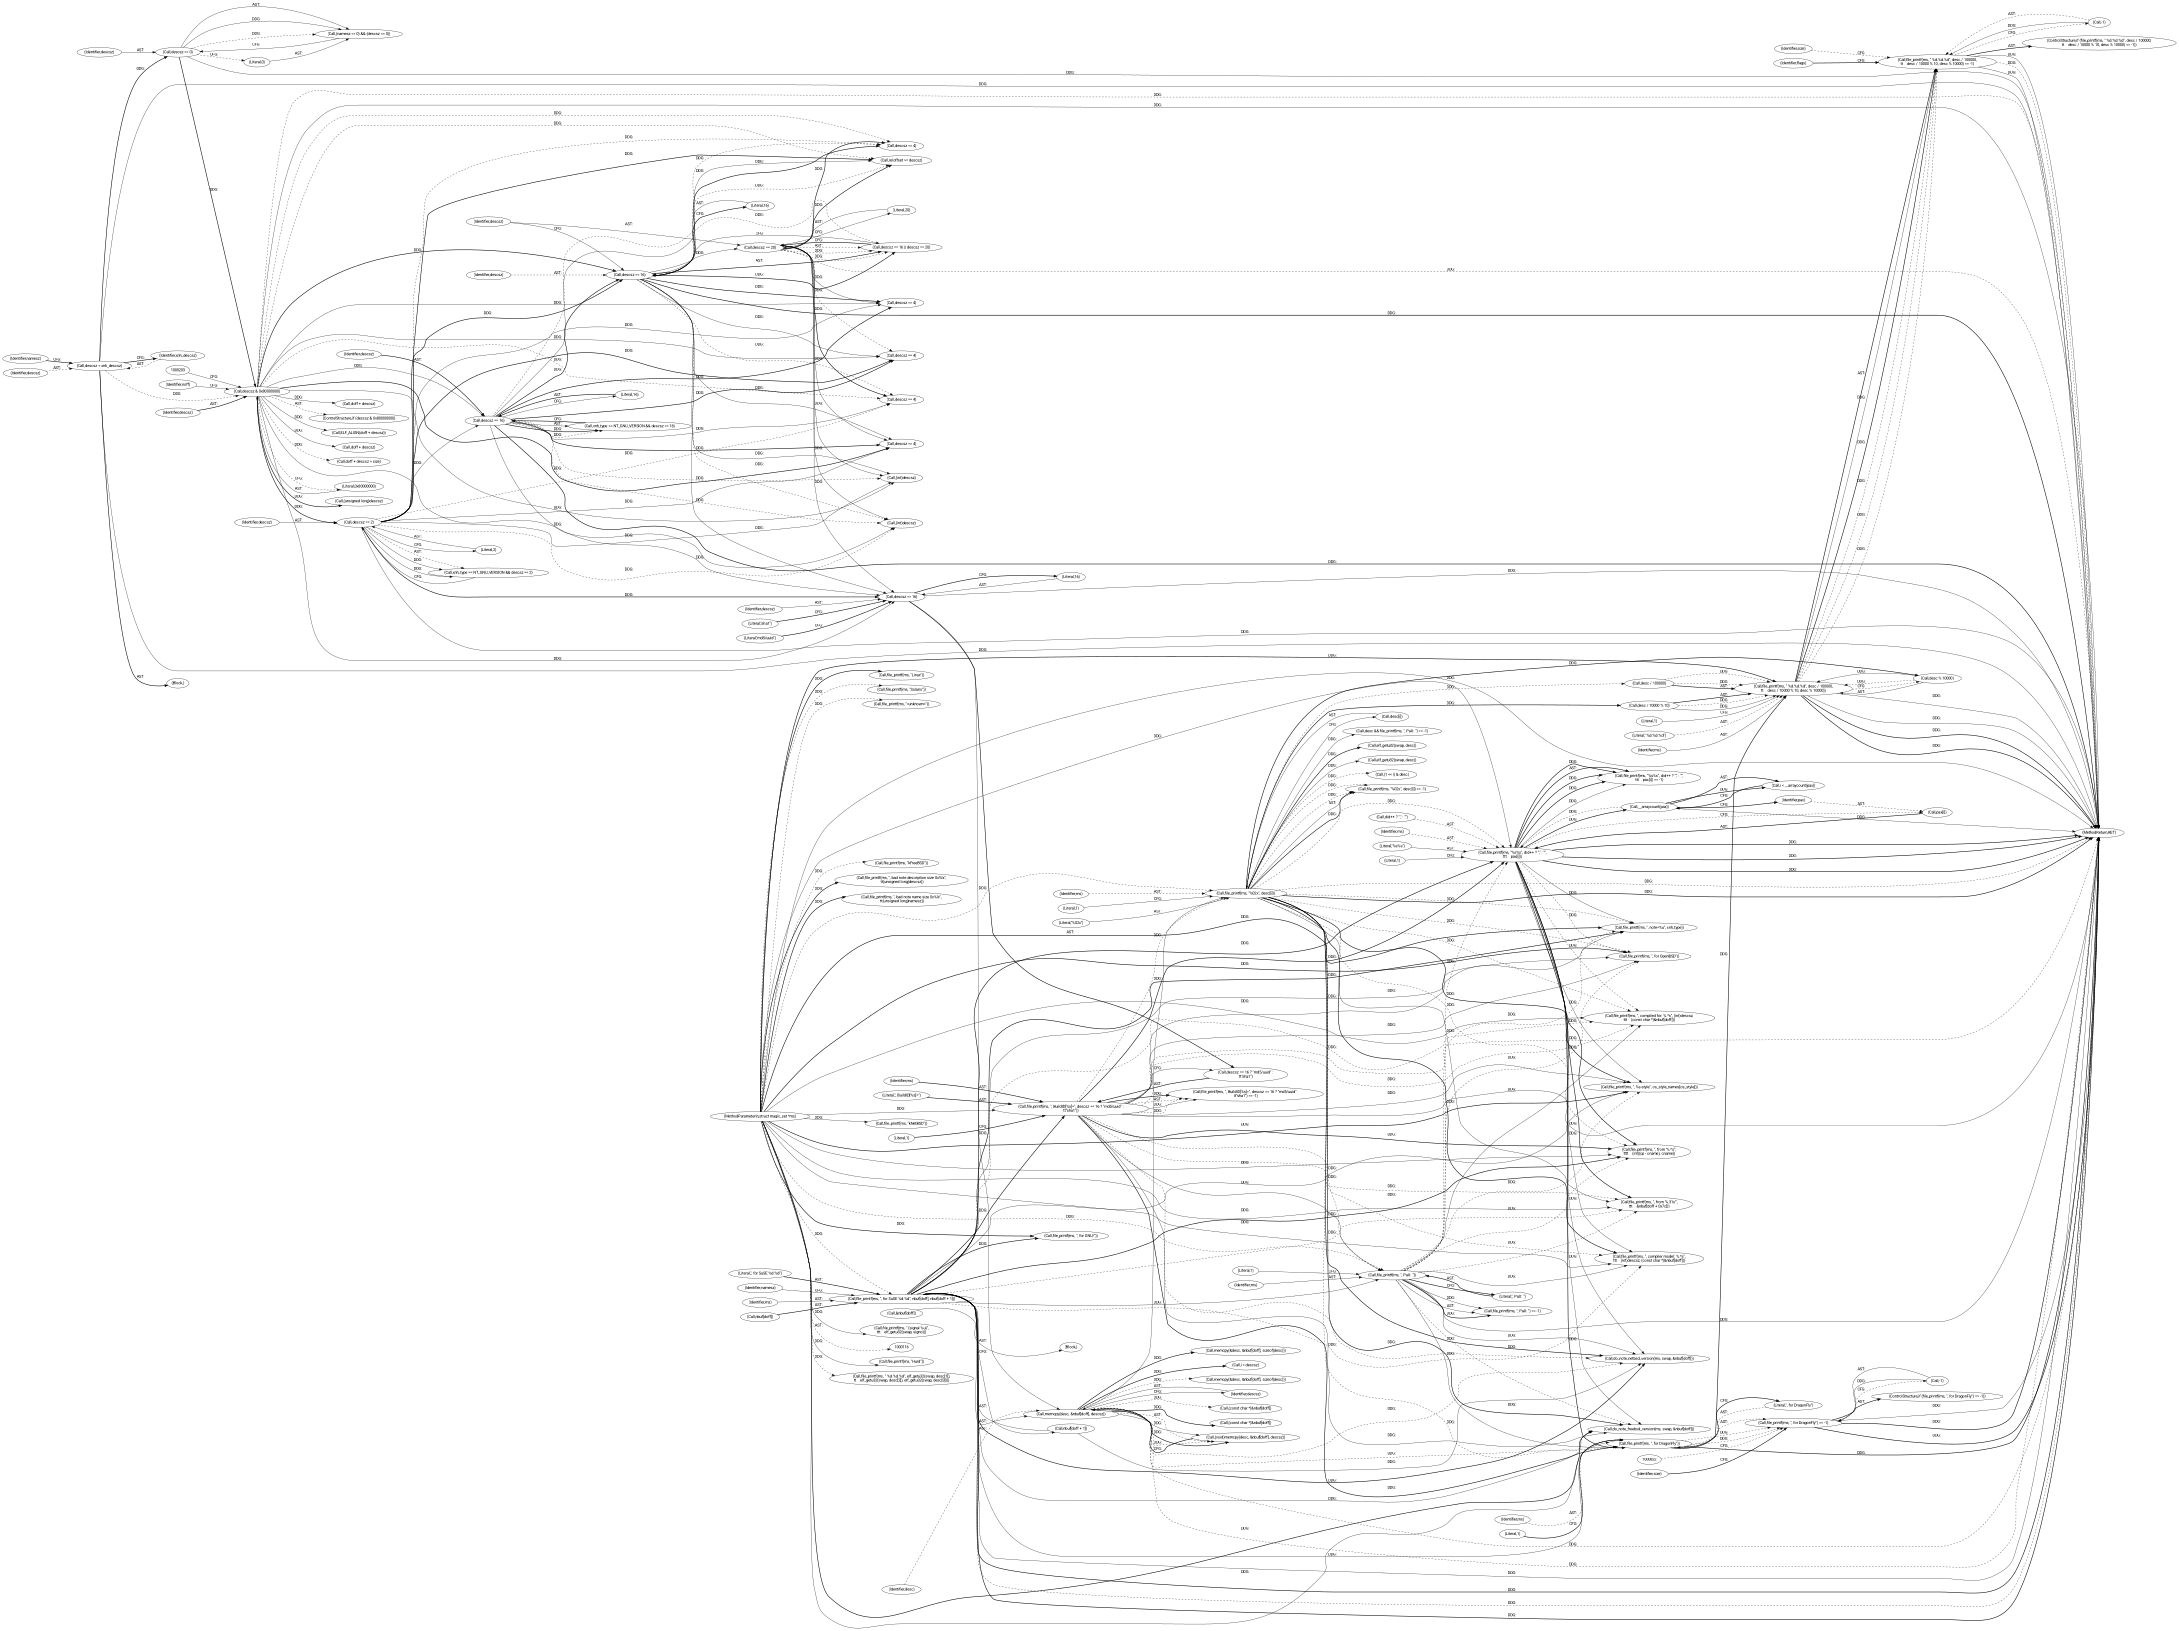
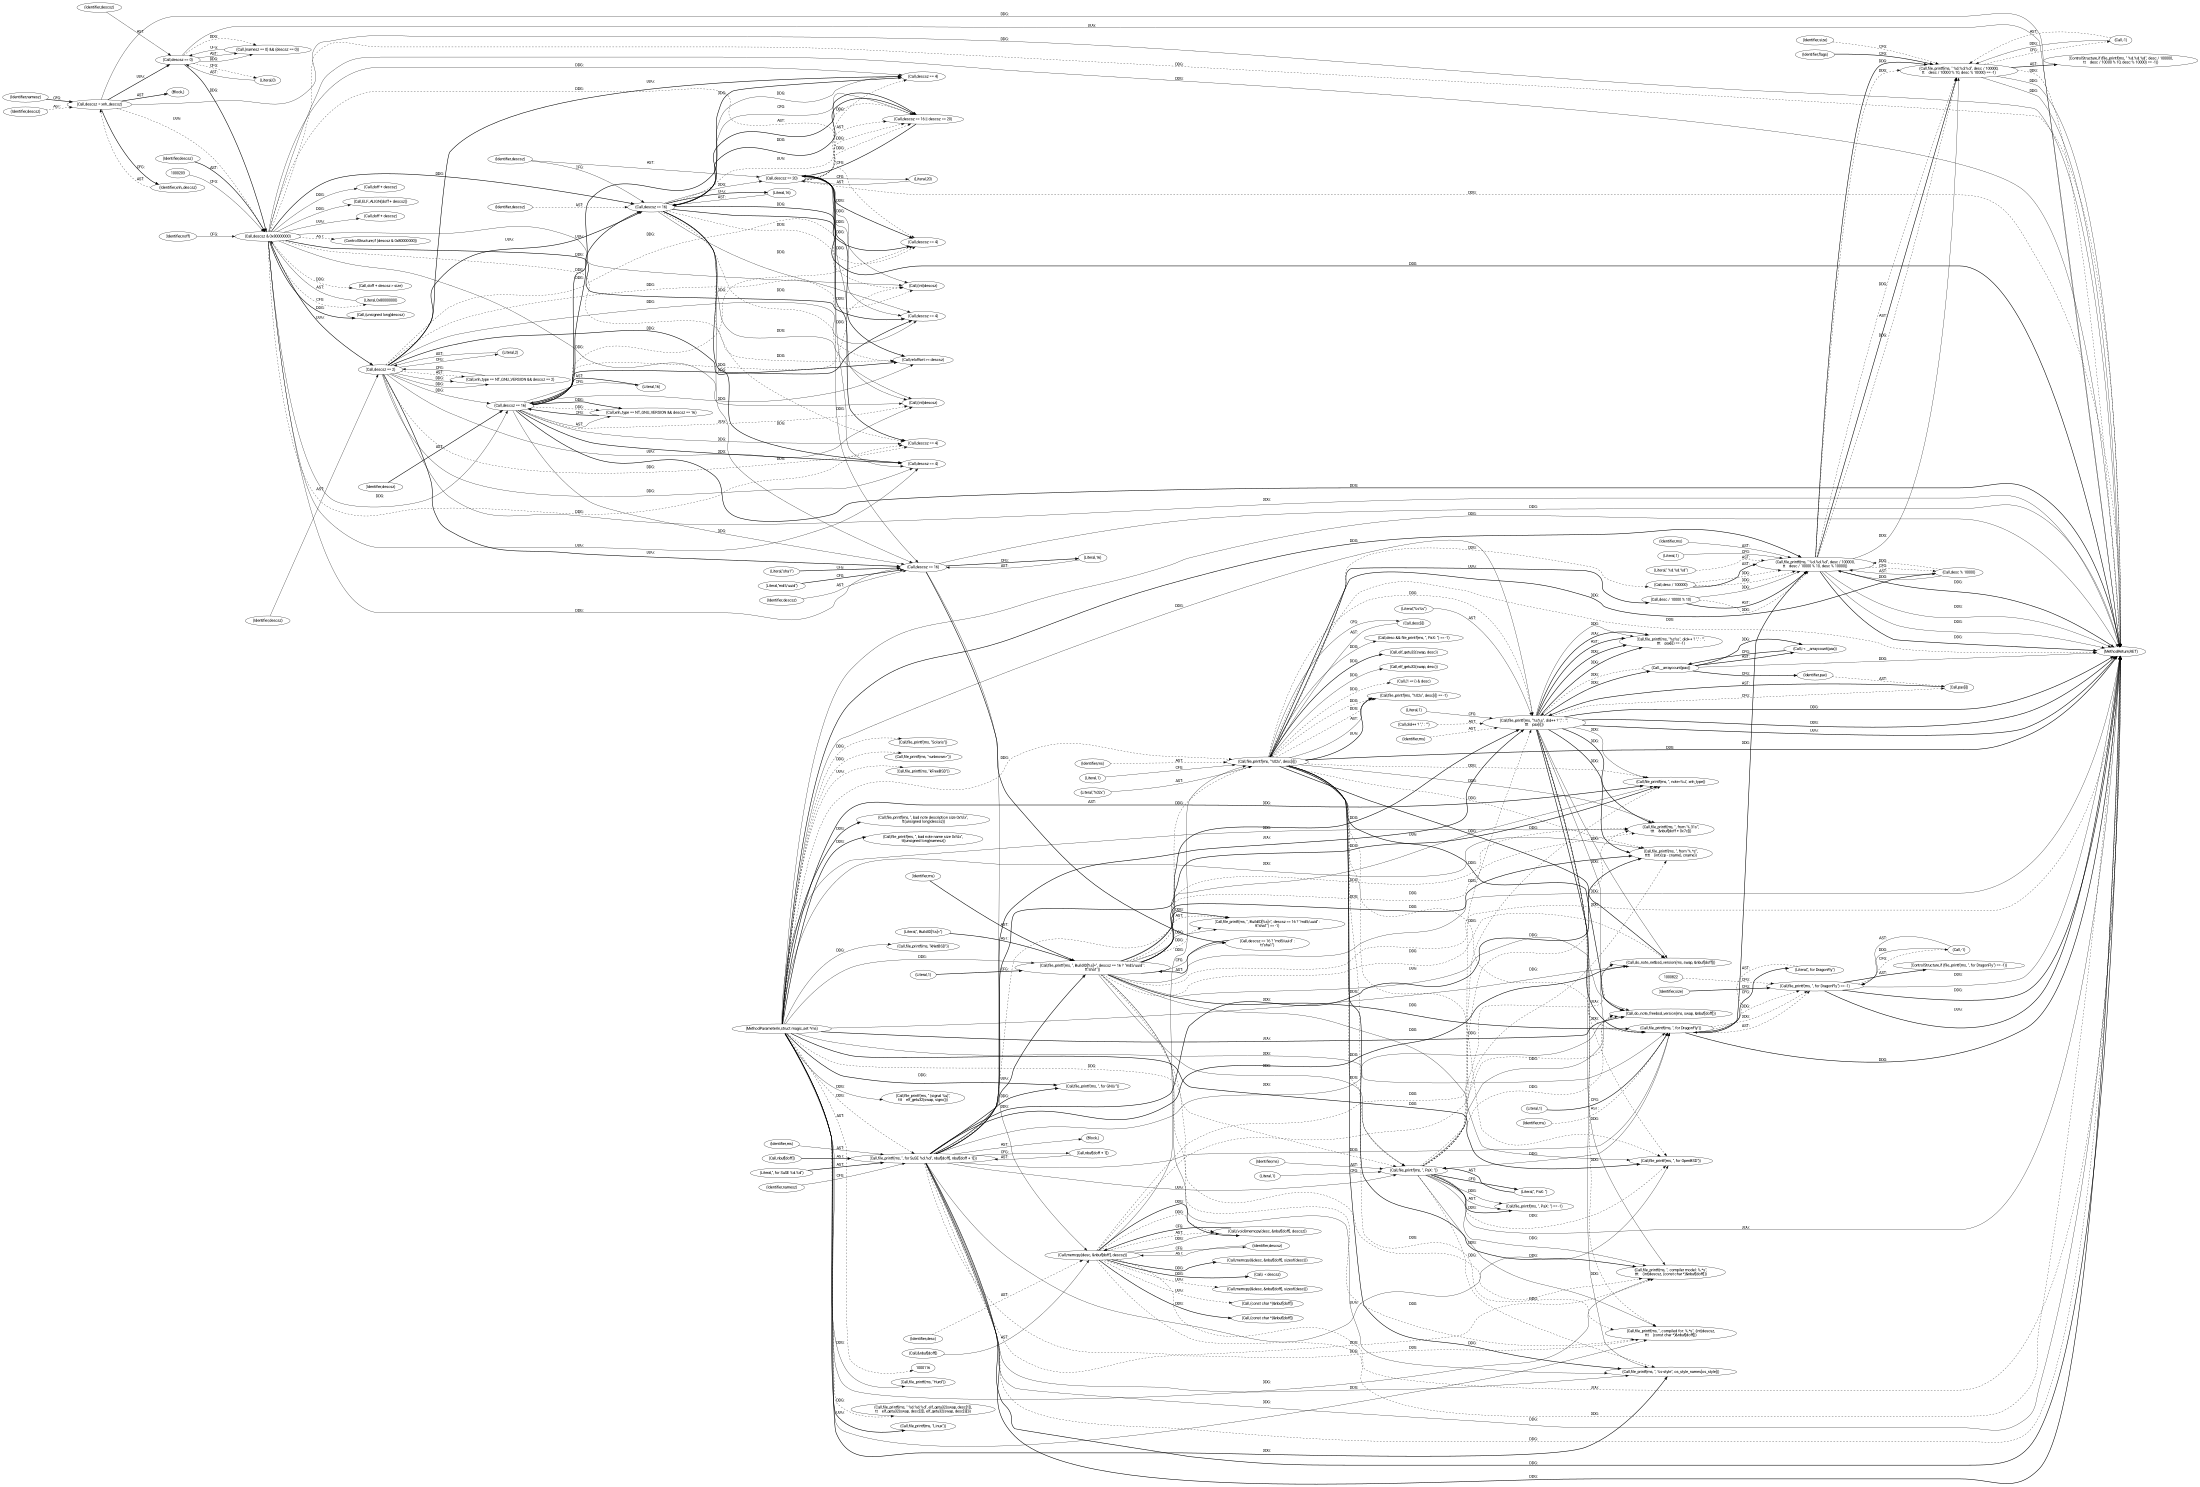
(309, 54) -> (221, 77)
(1381, 1469) -> (1249, 1009)
